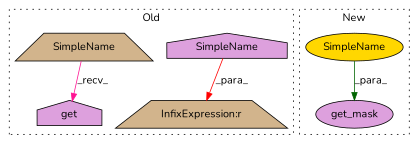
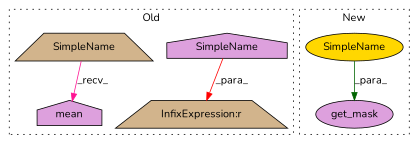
(70, 114) -> (70, 114)
